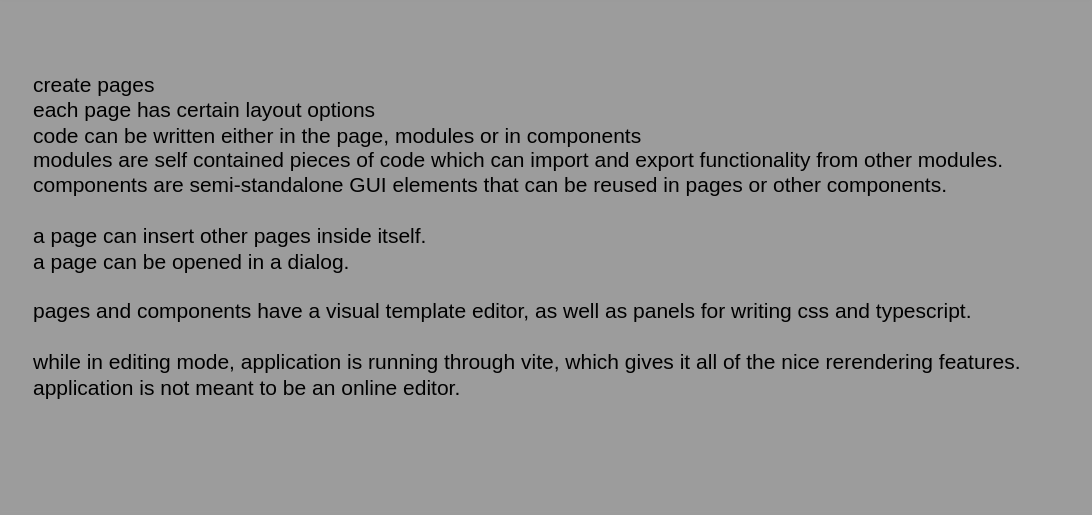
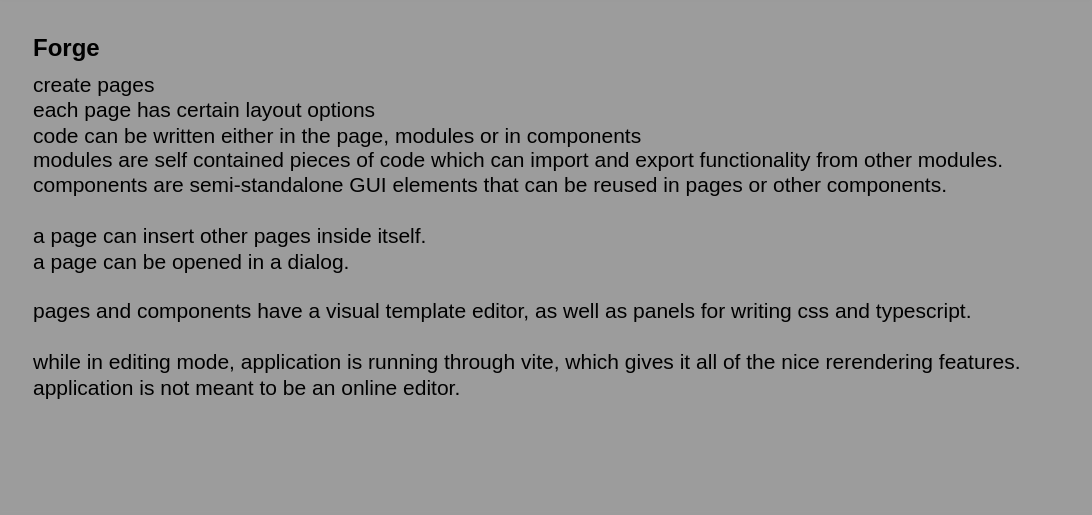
none -> (121, 47)
